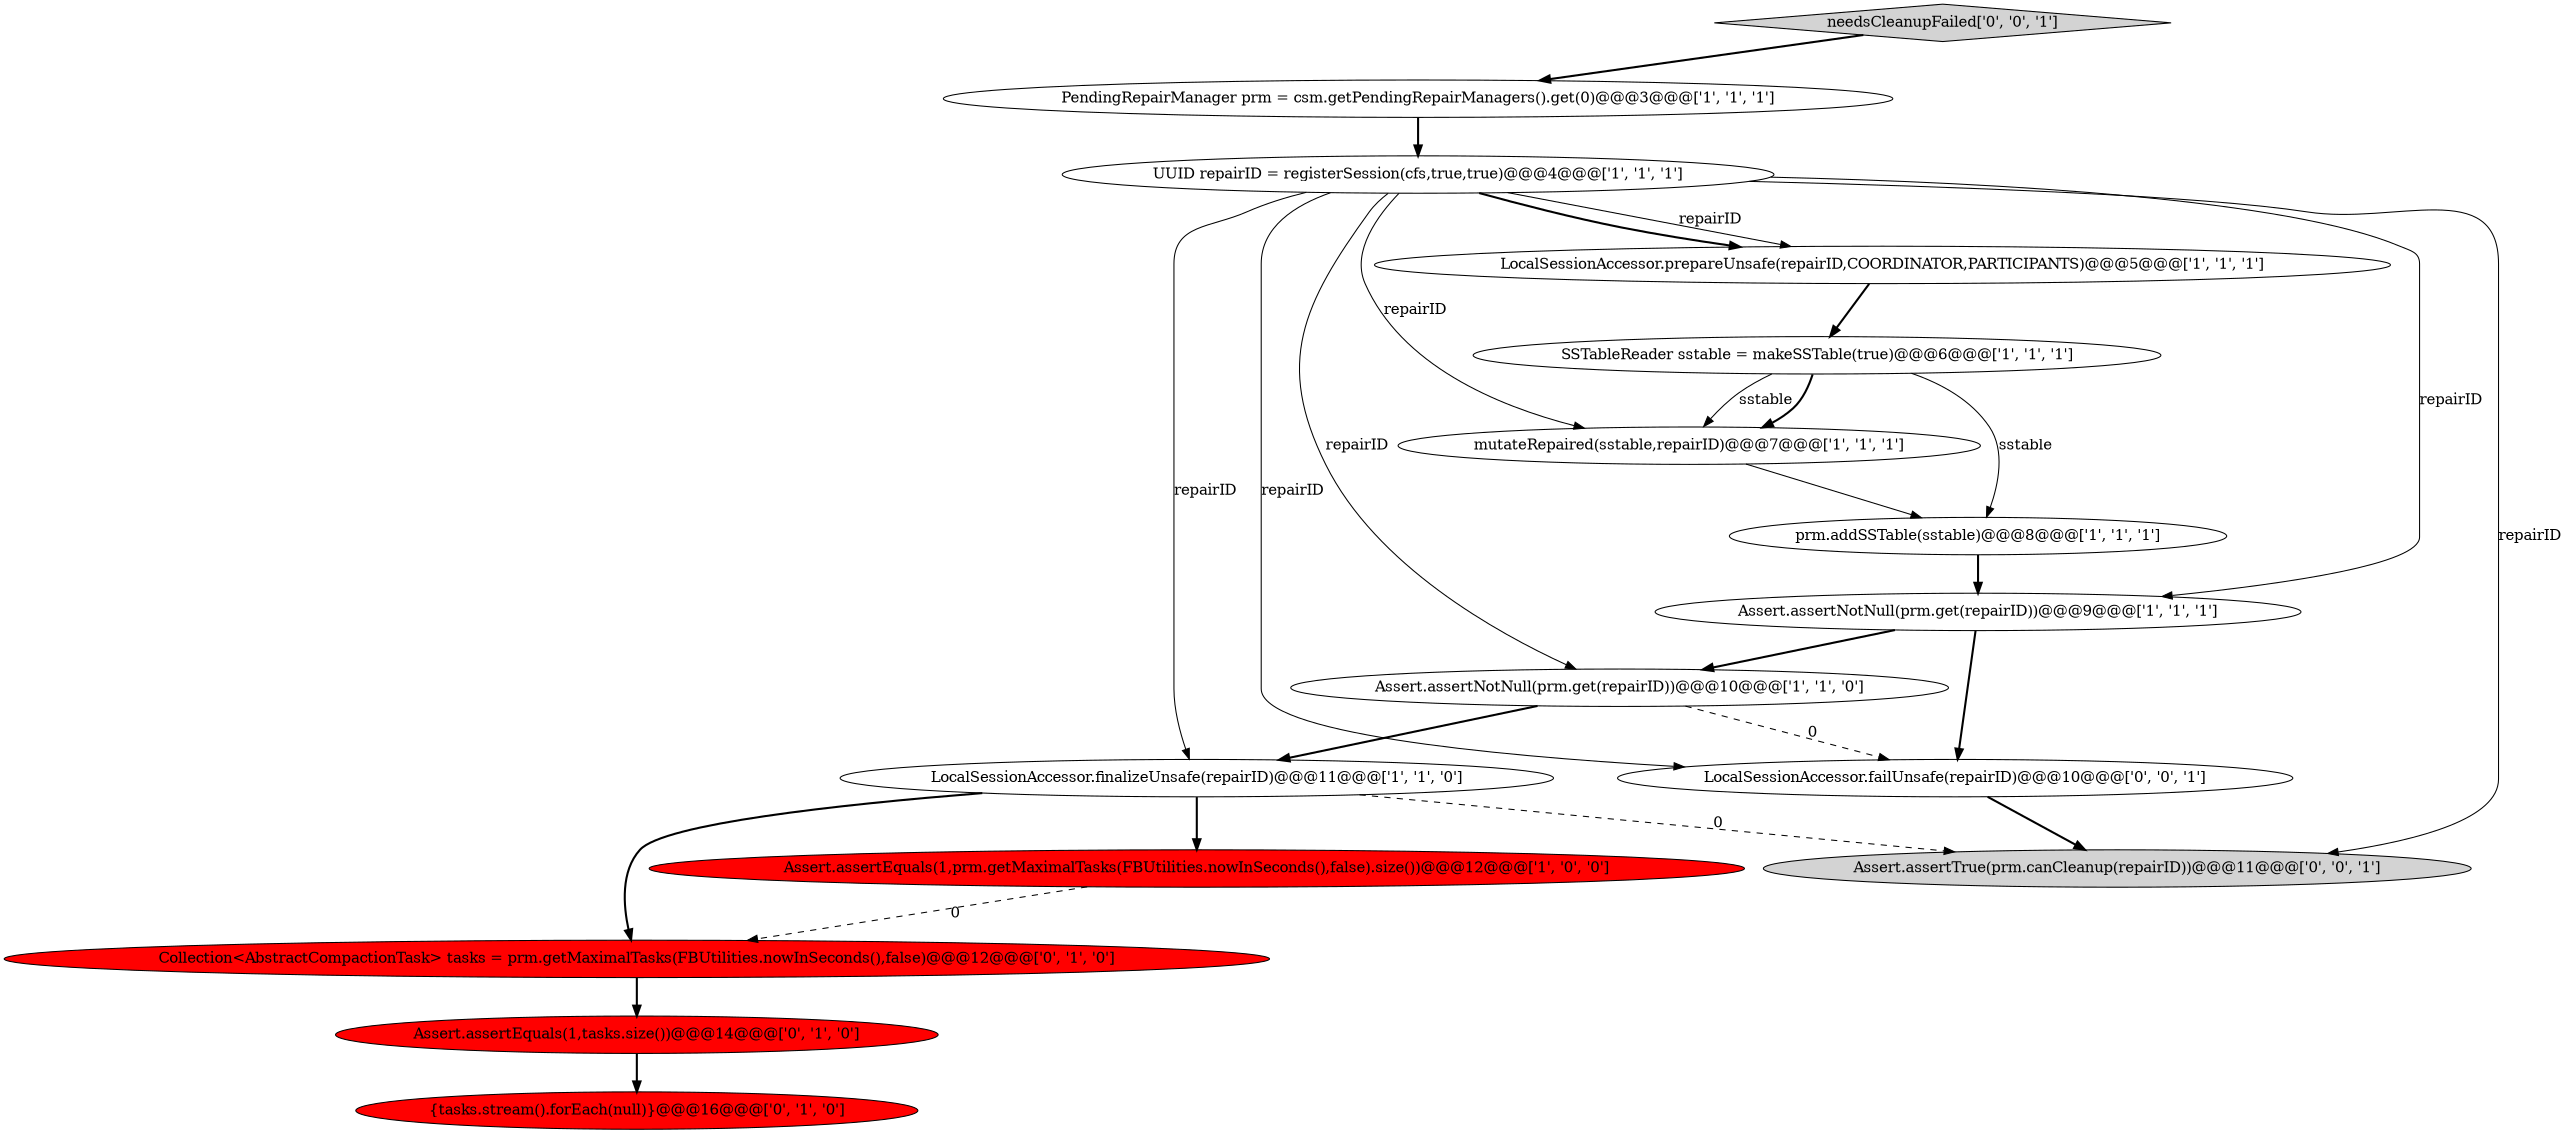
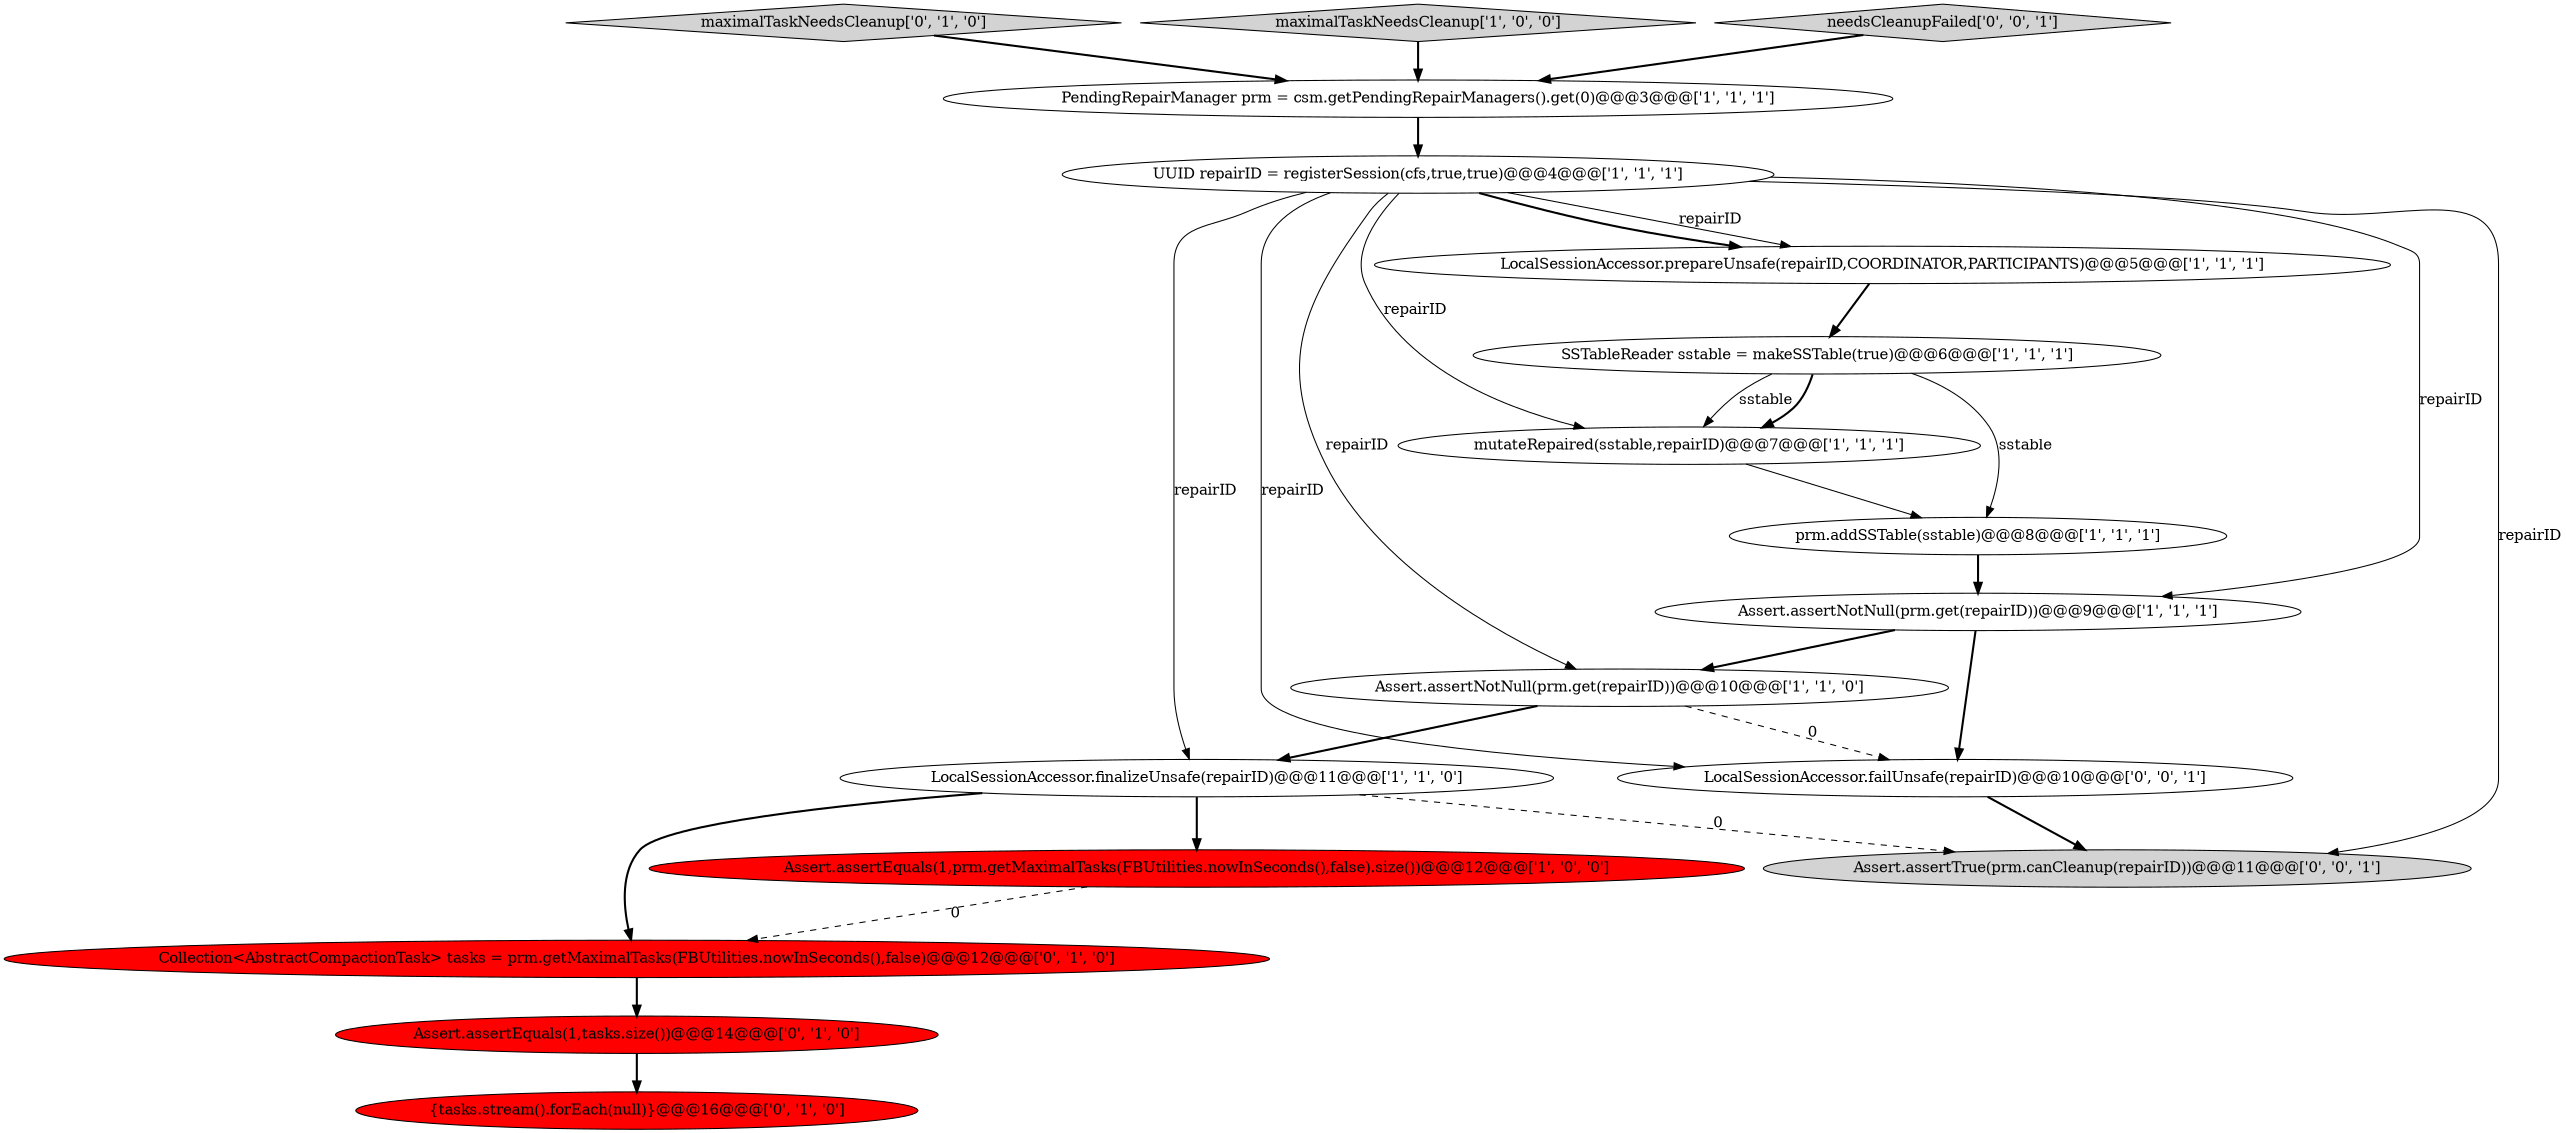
none -> (844, 23)
none -> (1418, 23)
